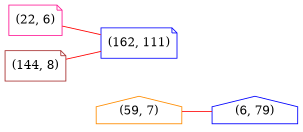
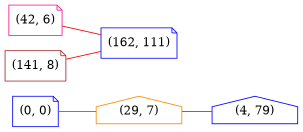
(35, 20) -> (35, 20)
(35, 66) -> (35, 66)
none -> (35, 111)
(139, 111) -> (139, 111)
(255, 111) -> (255, 111)
